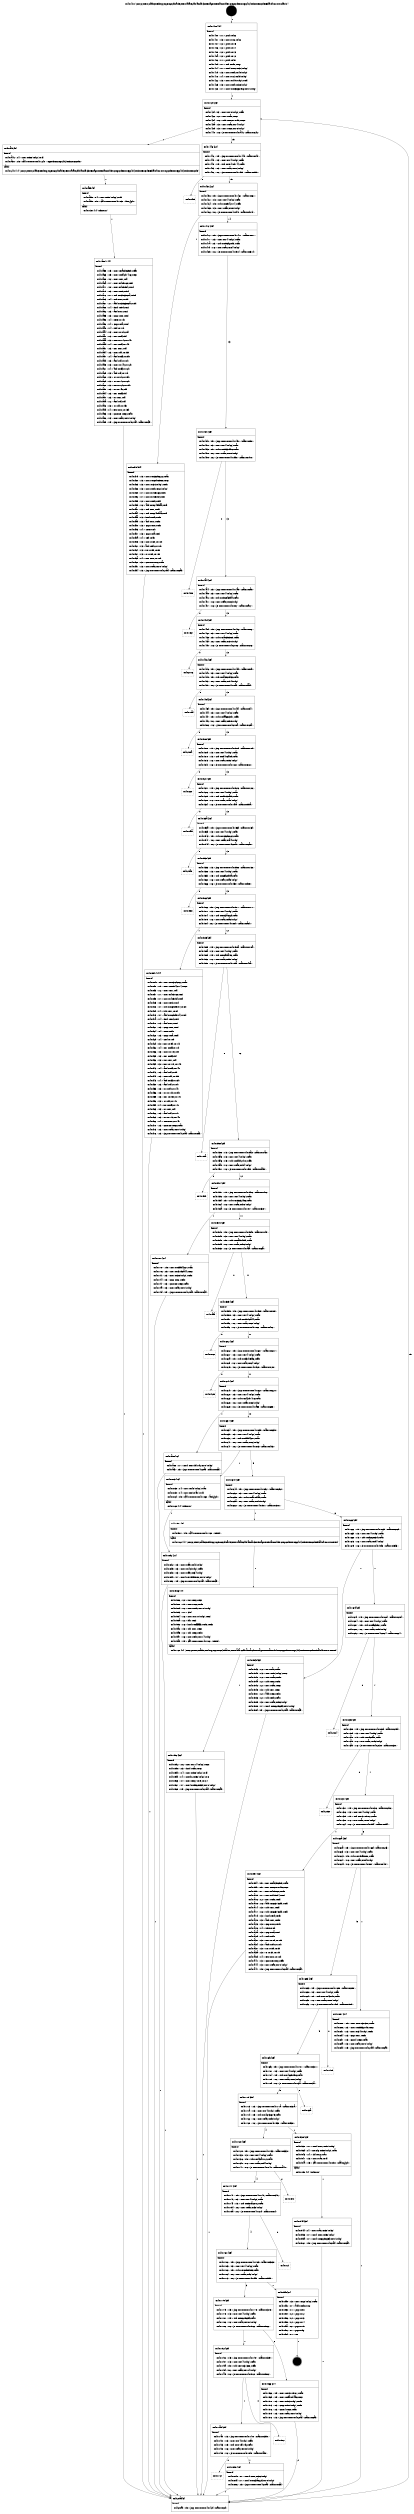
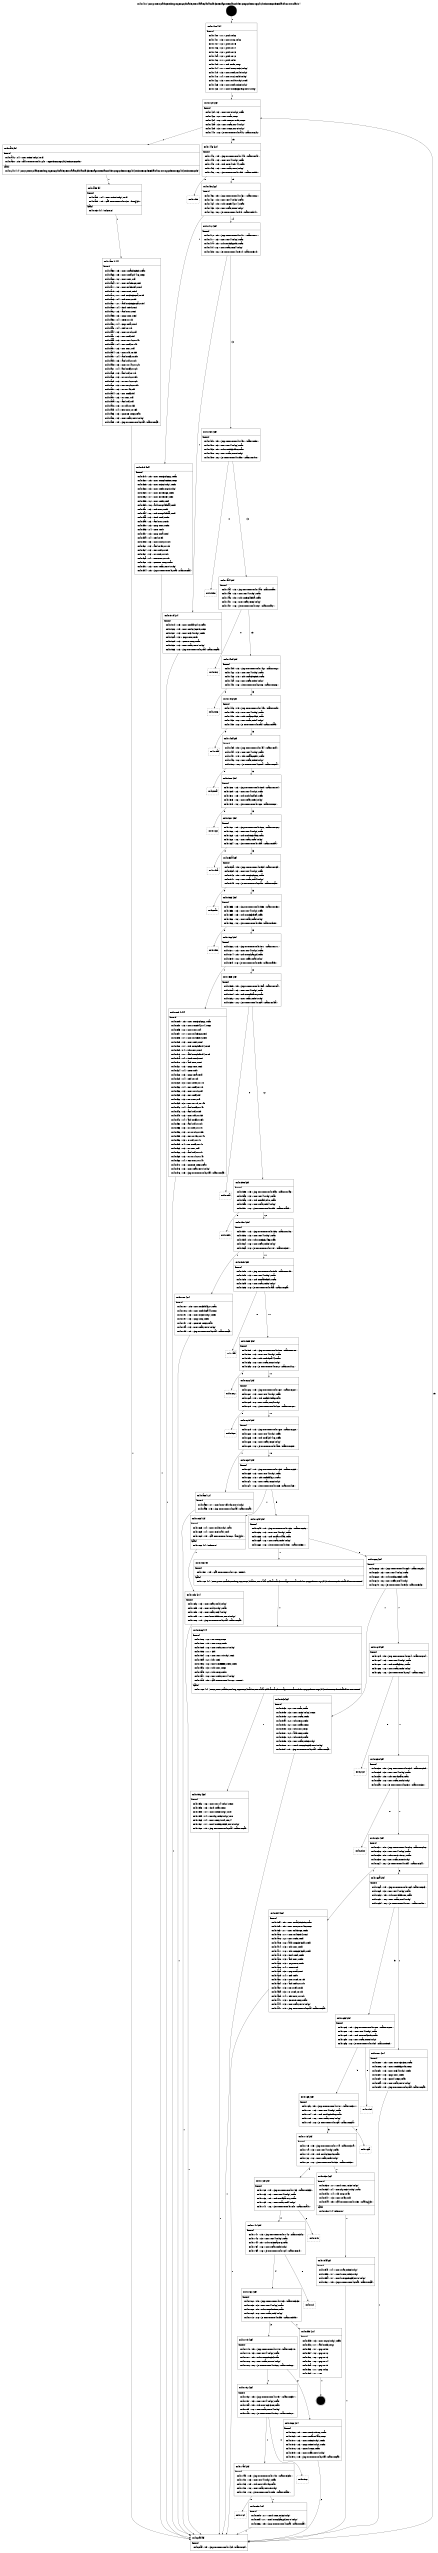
none -> (192, 633)
